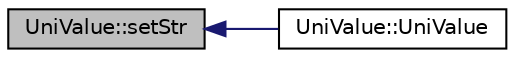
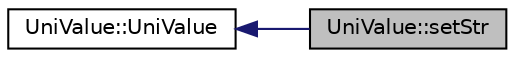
(252, 29) -> (283, 29)
